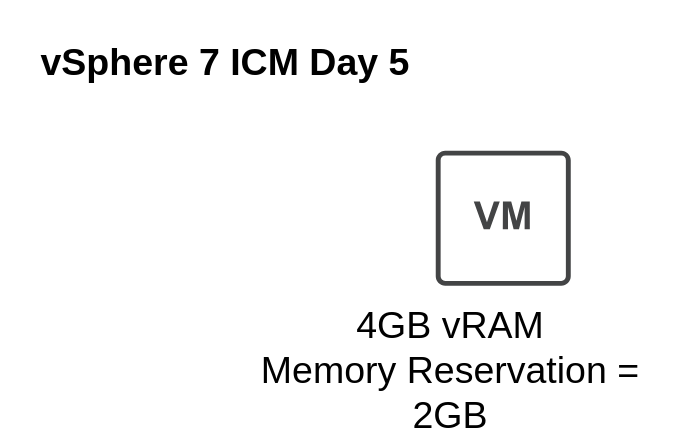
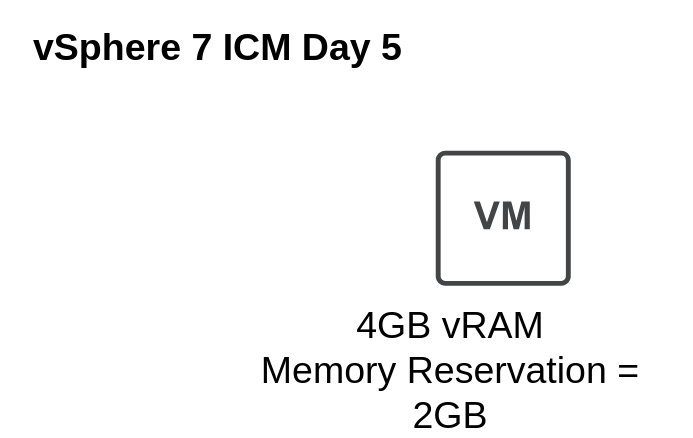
(256, 61) -> (248, 46)
